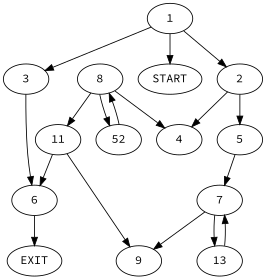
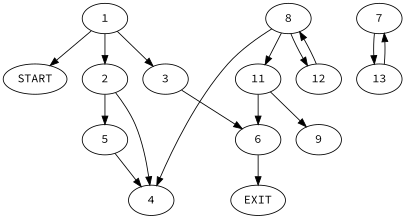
(119, 140) -> (319, 79)
(231, 166) -> (125, 167)
(183, 228) -> none
